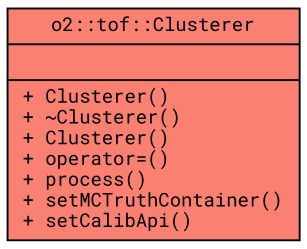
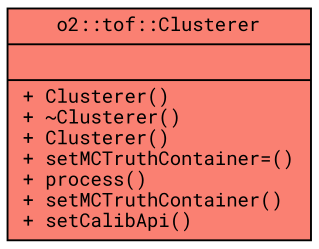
(97, 159) -> (159, 159)
